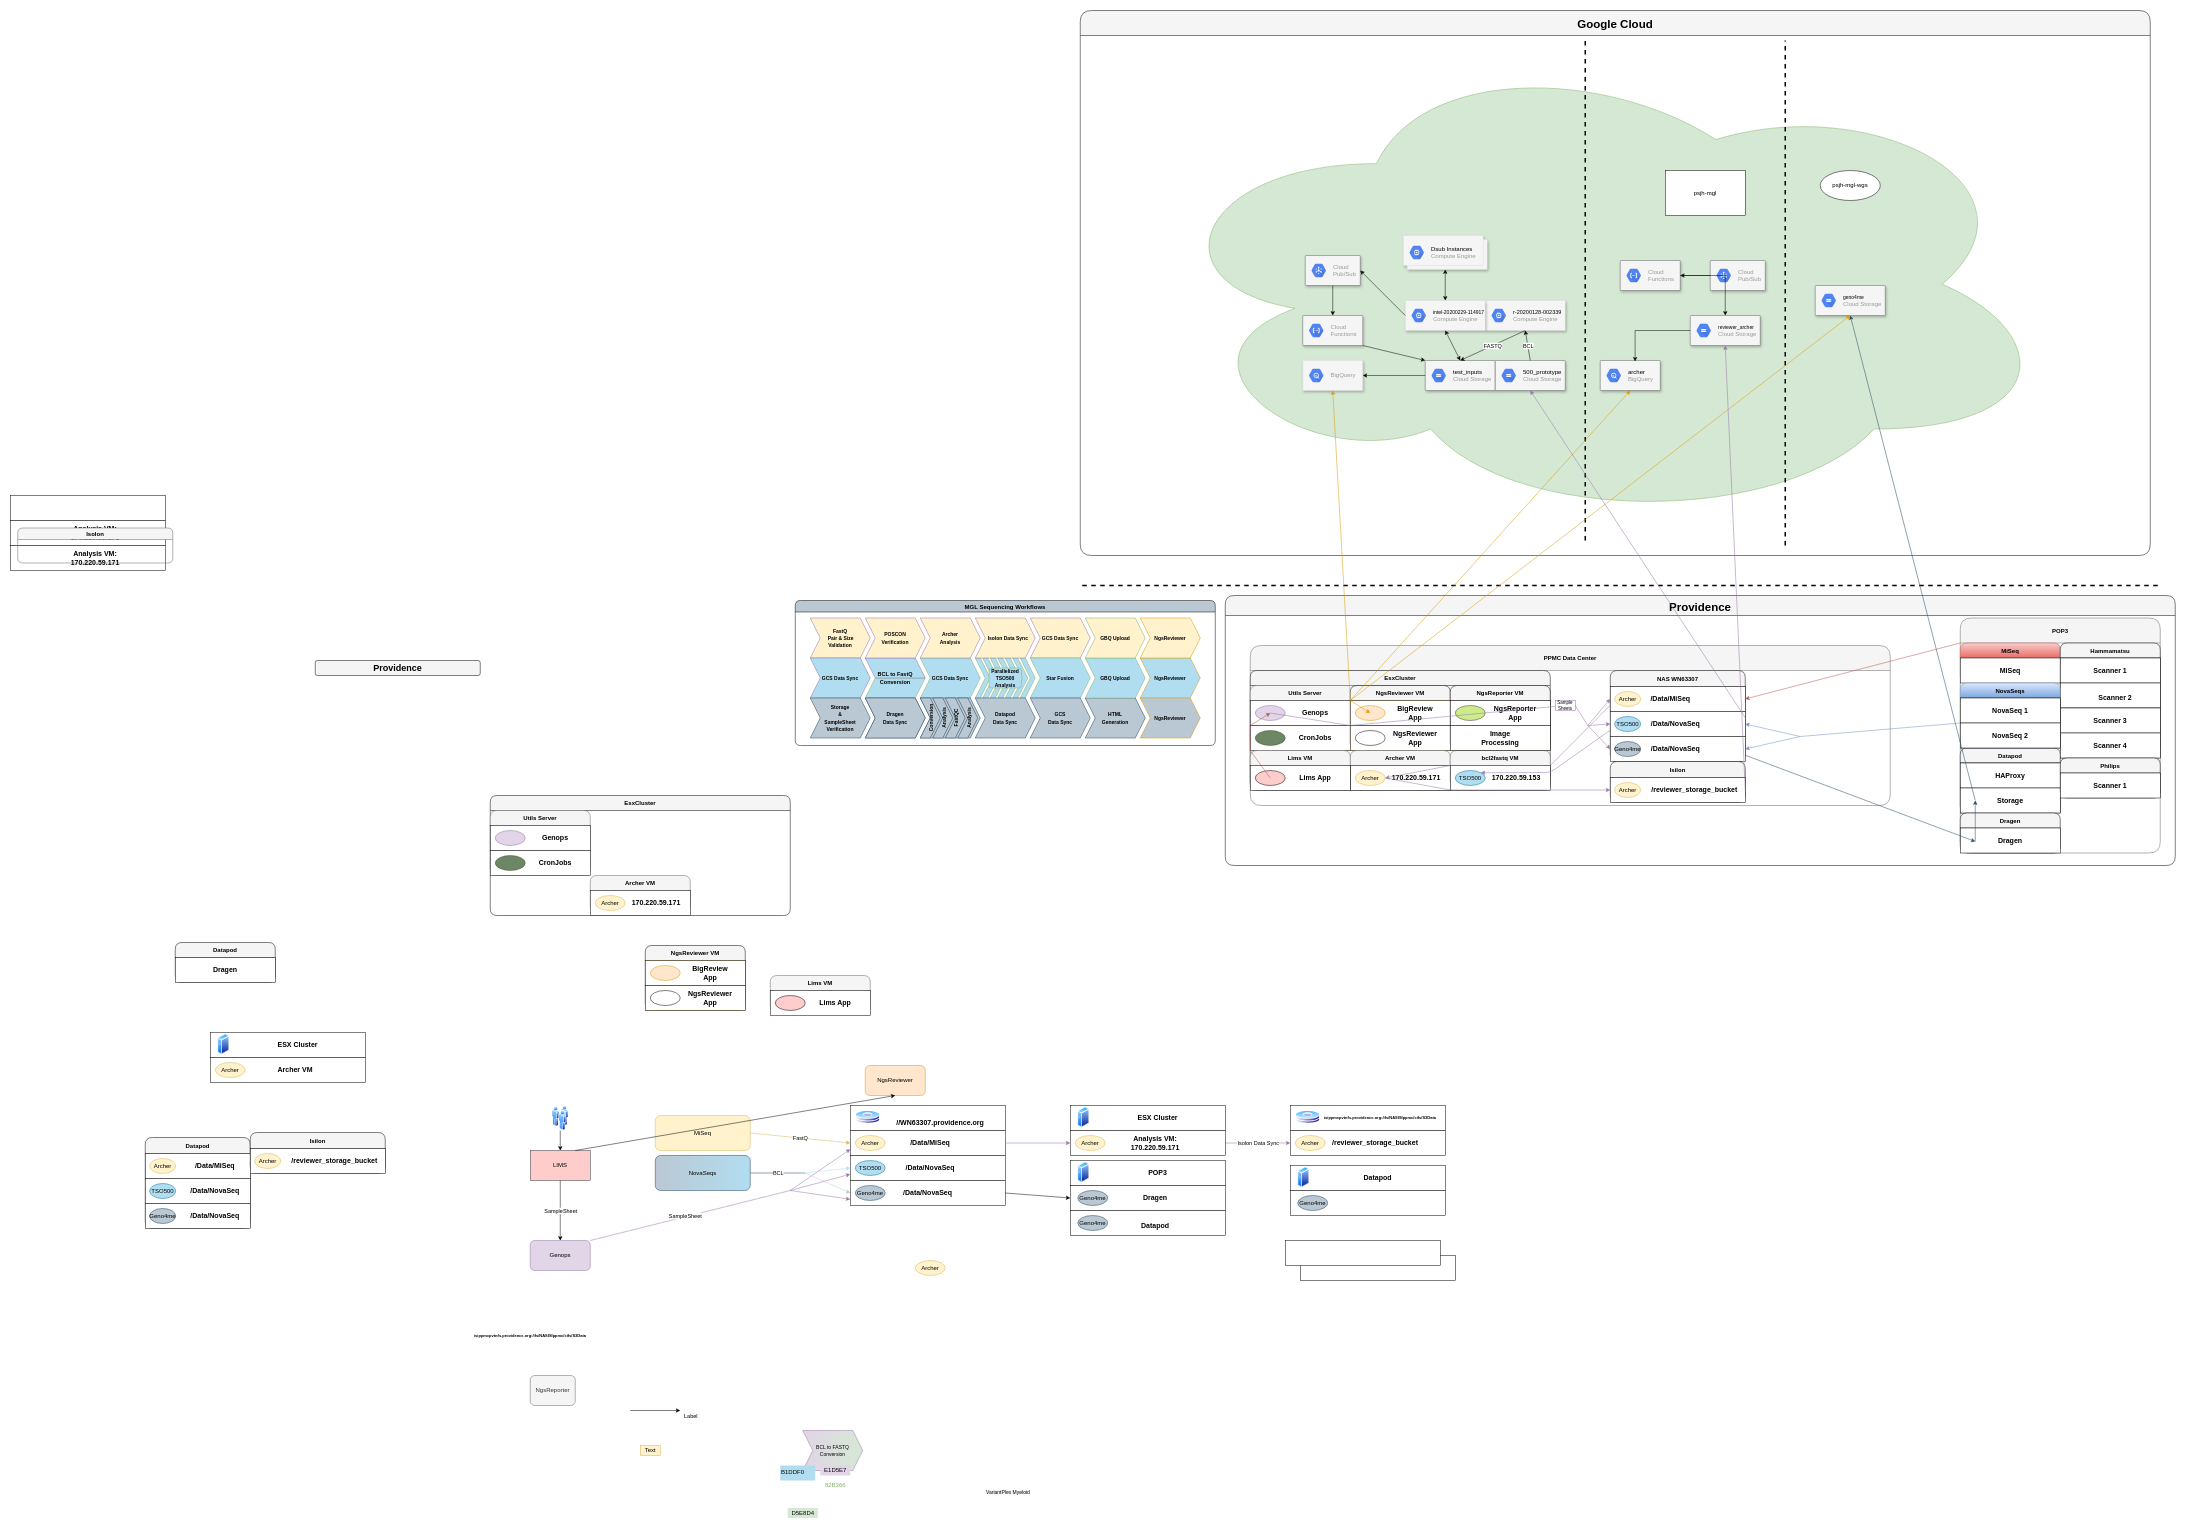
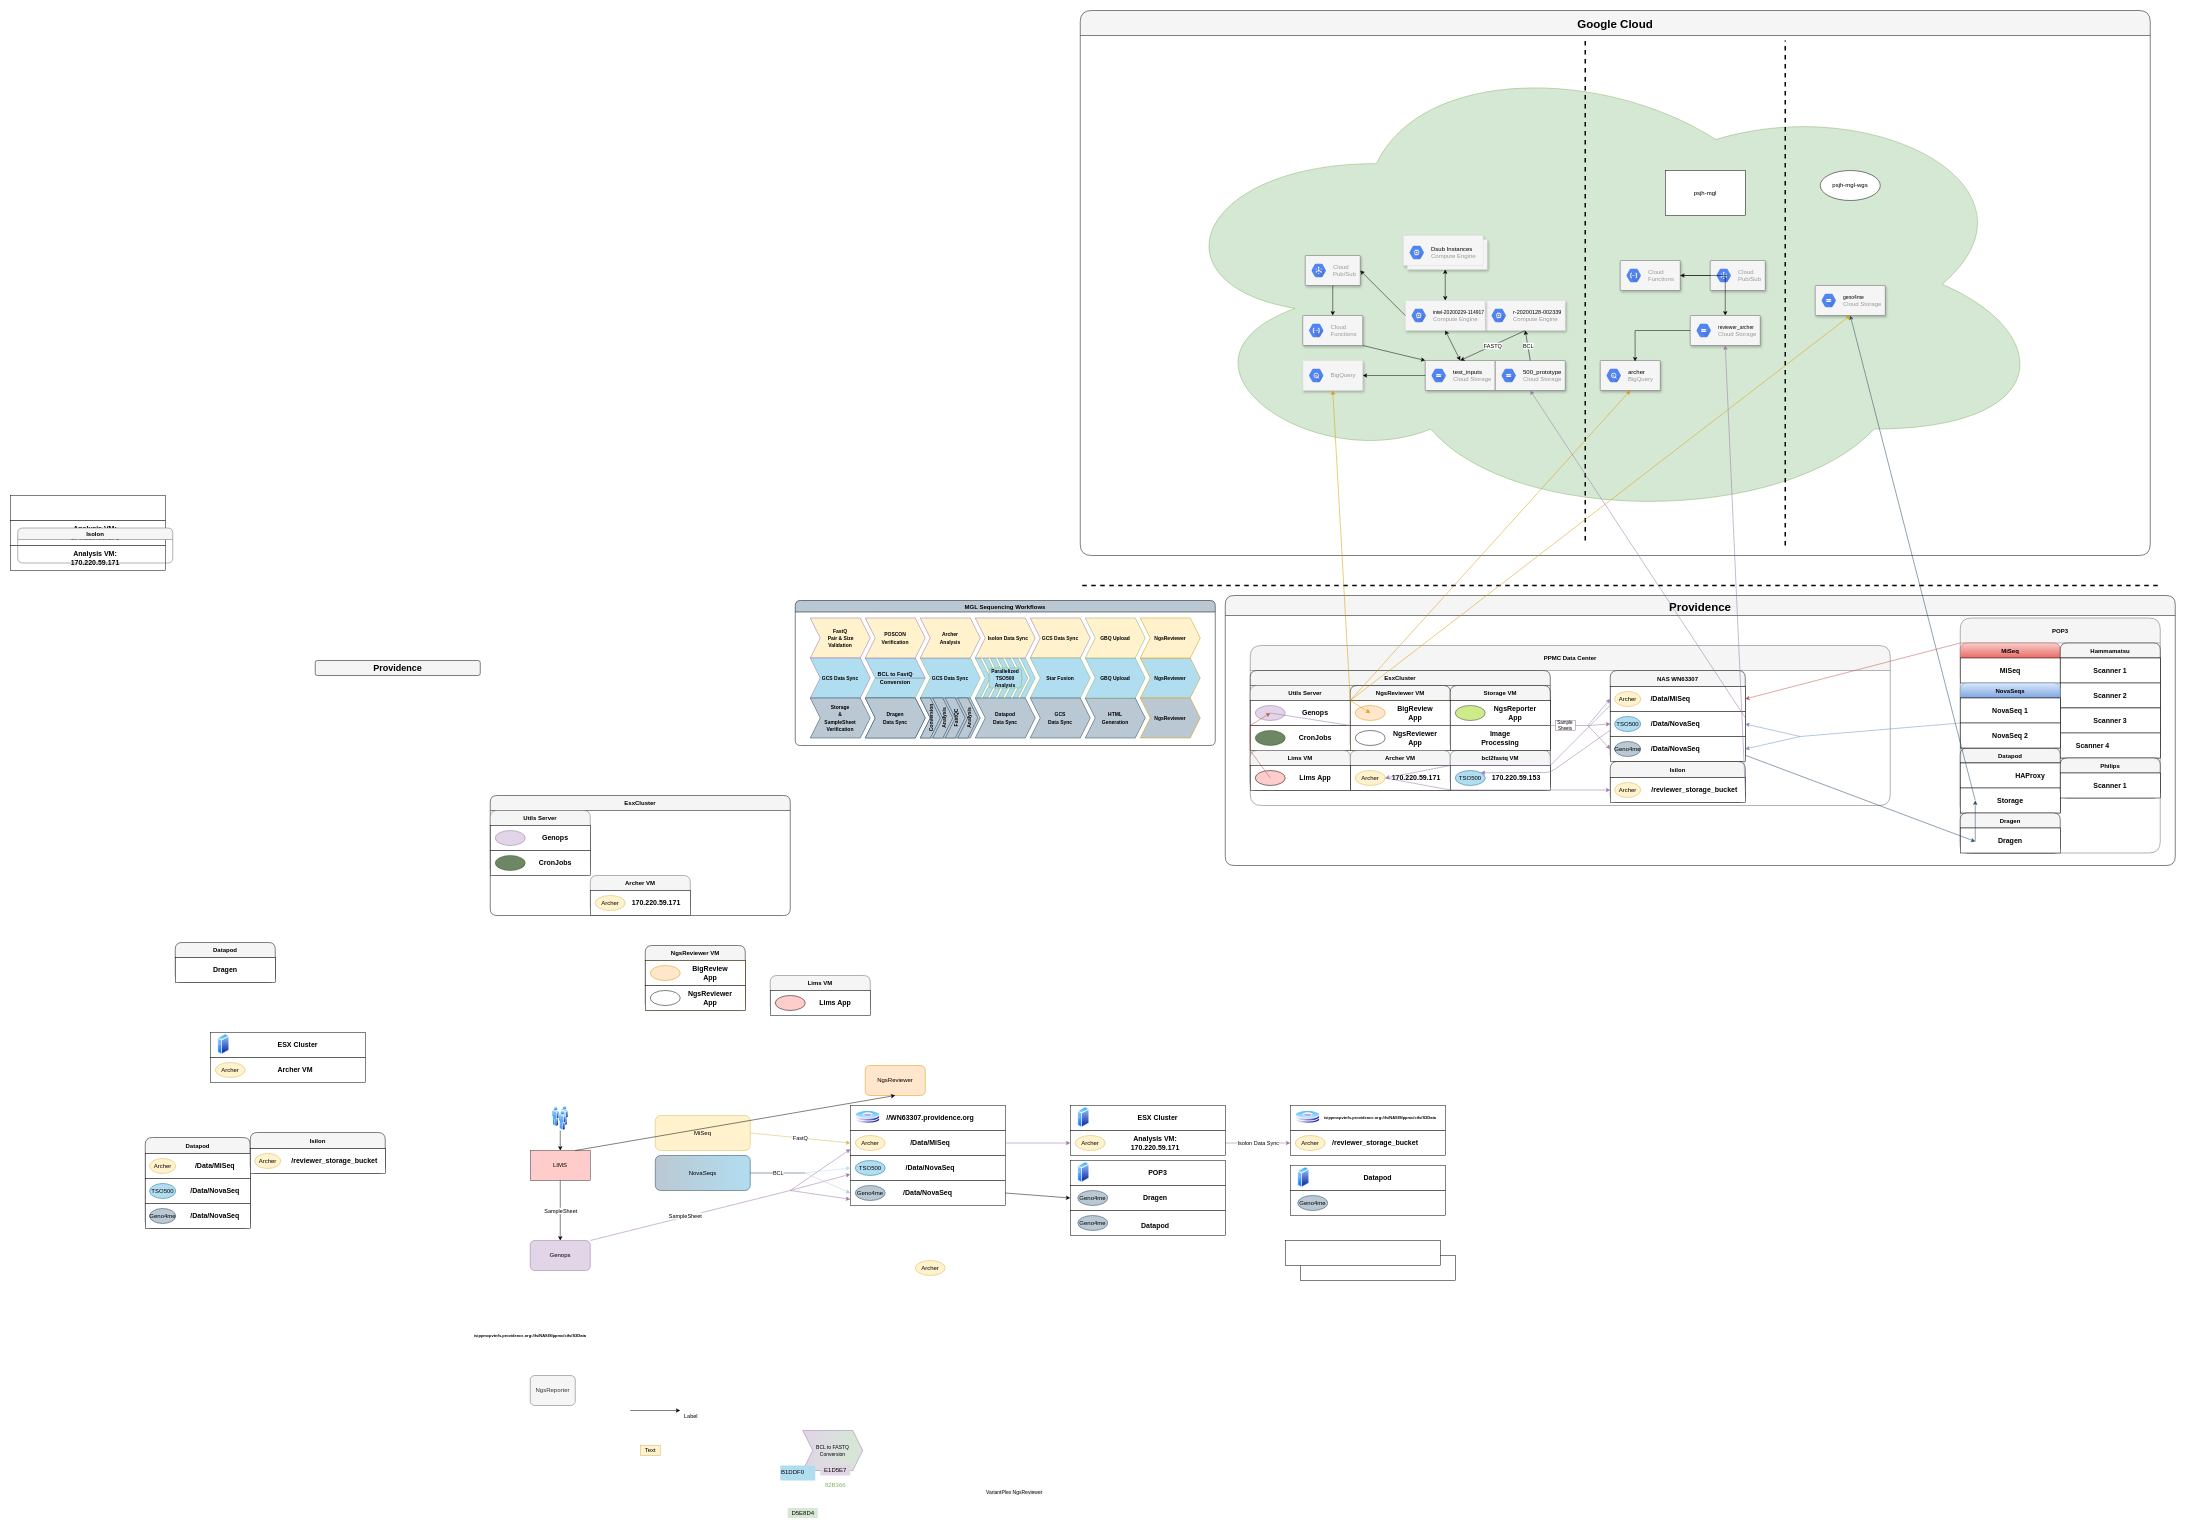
(1500, 693) -> (1500, 693)
(2115, 698) -> (2110, 695)
(1565, 705) -> (1565, 725)
(2110, 745) -> (2093, 745)
(2010, 775) -> (2030, 775)
(940, 1122) -> (930, 1117)
(1015, 1492) -> (1023, 1492)
